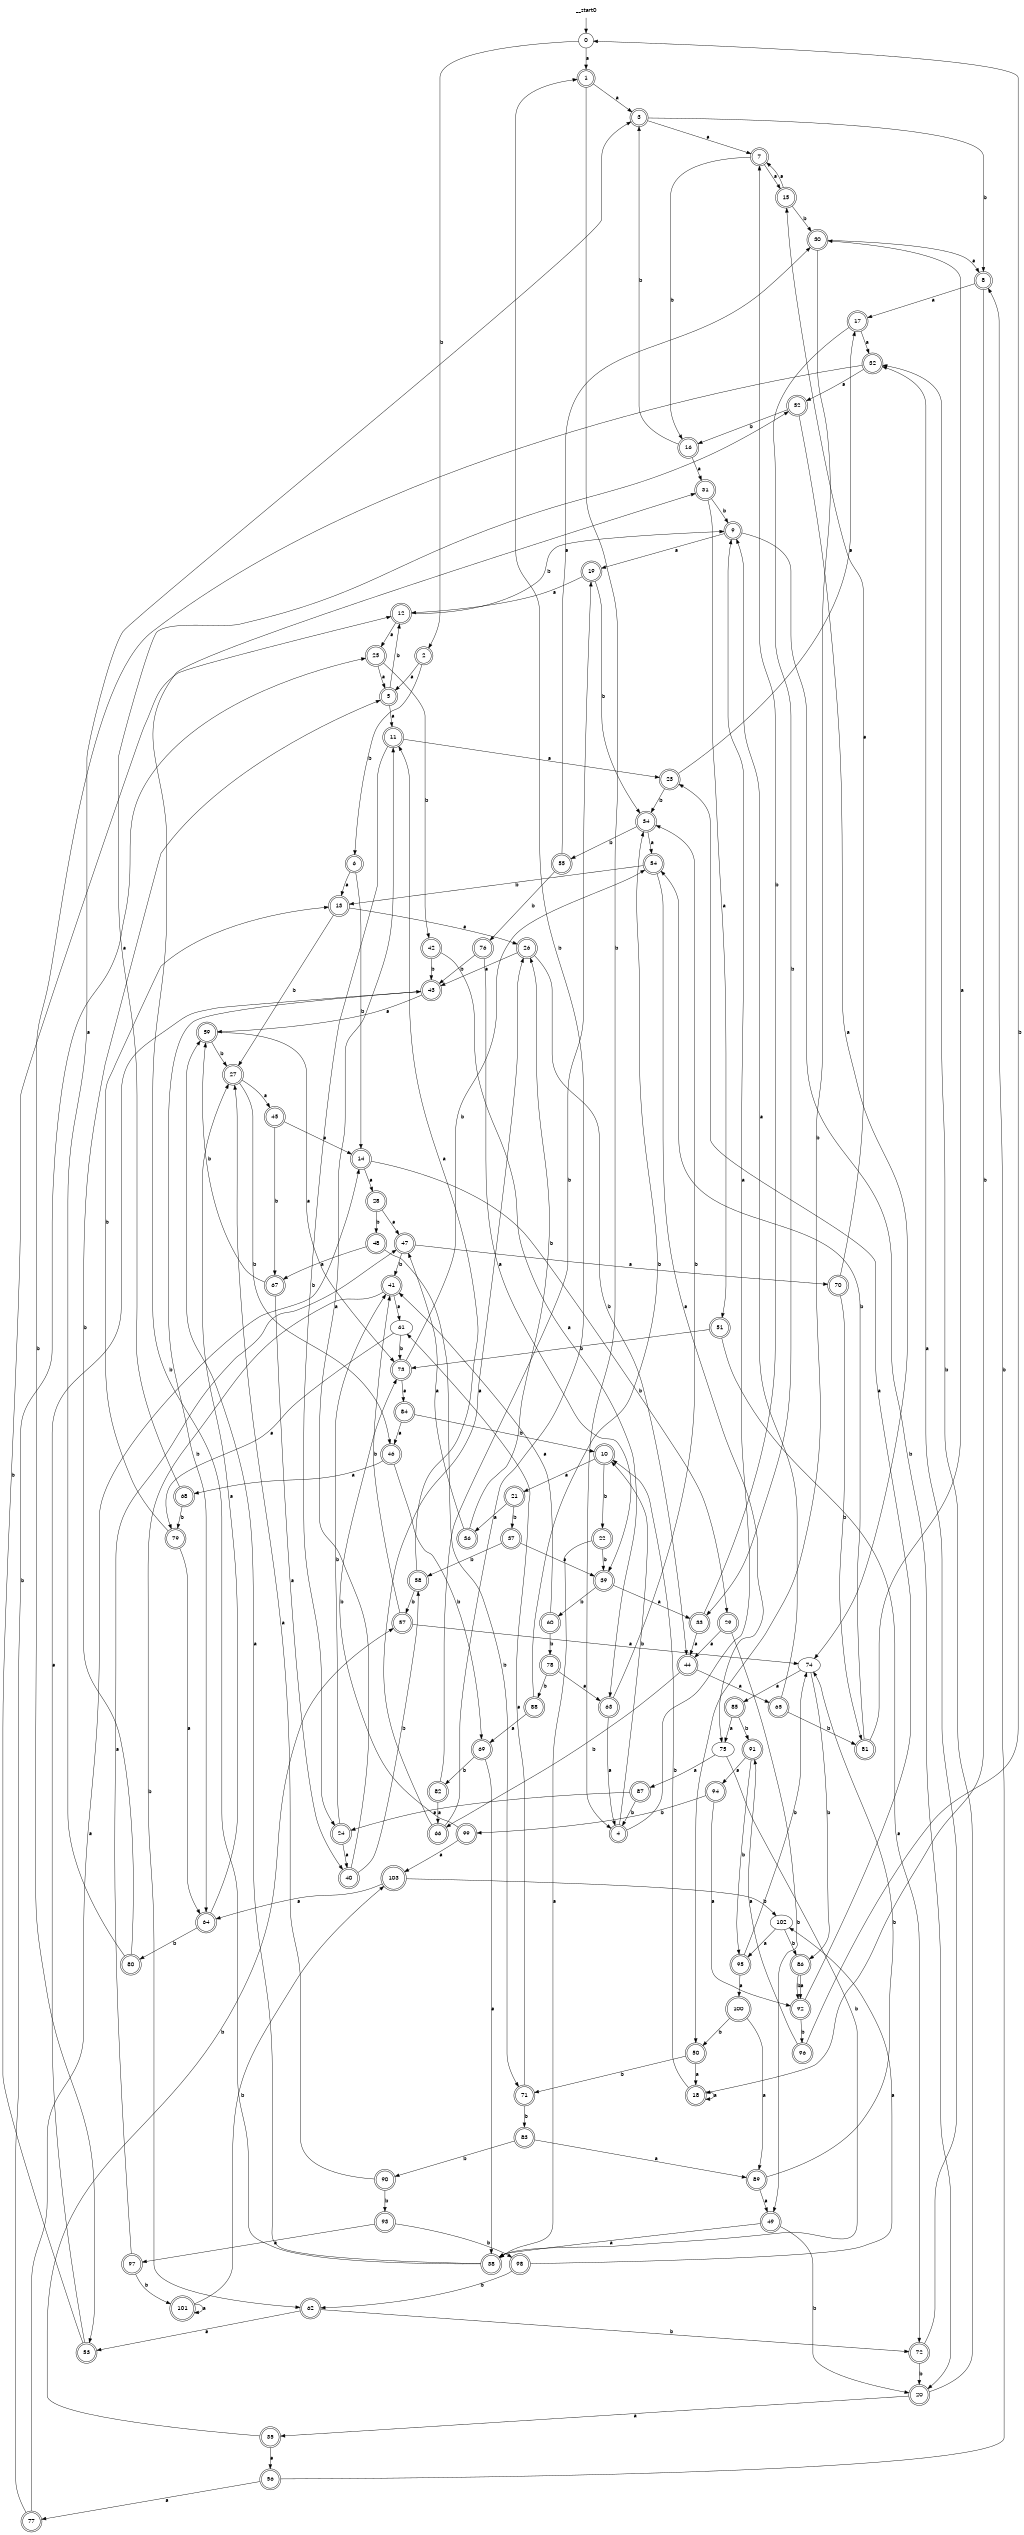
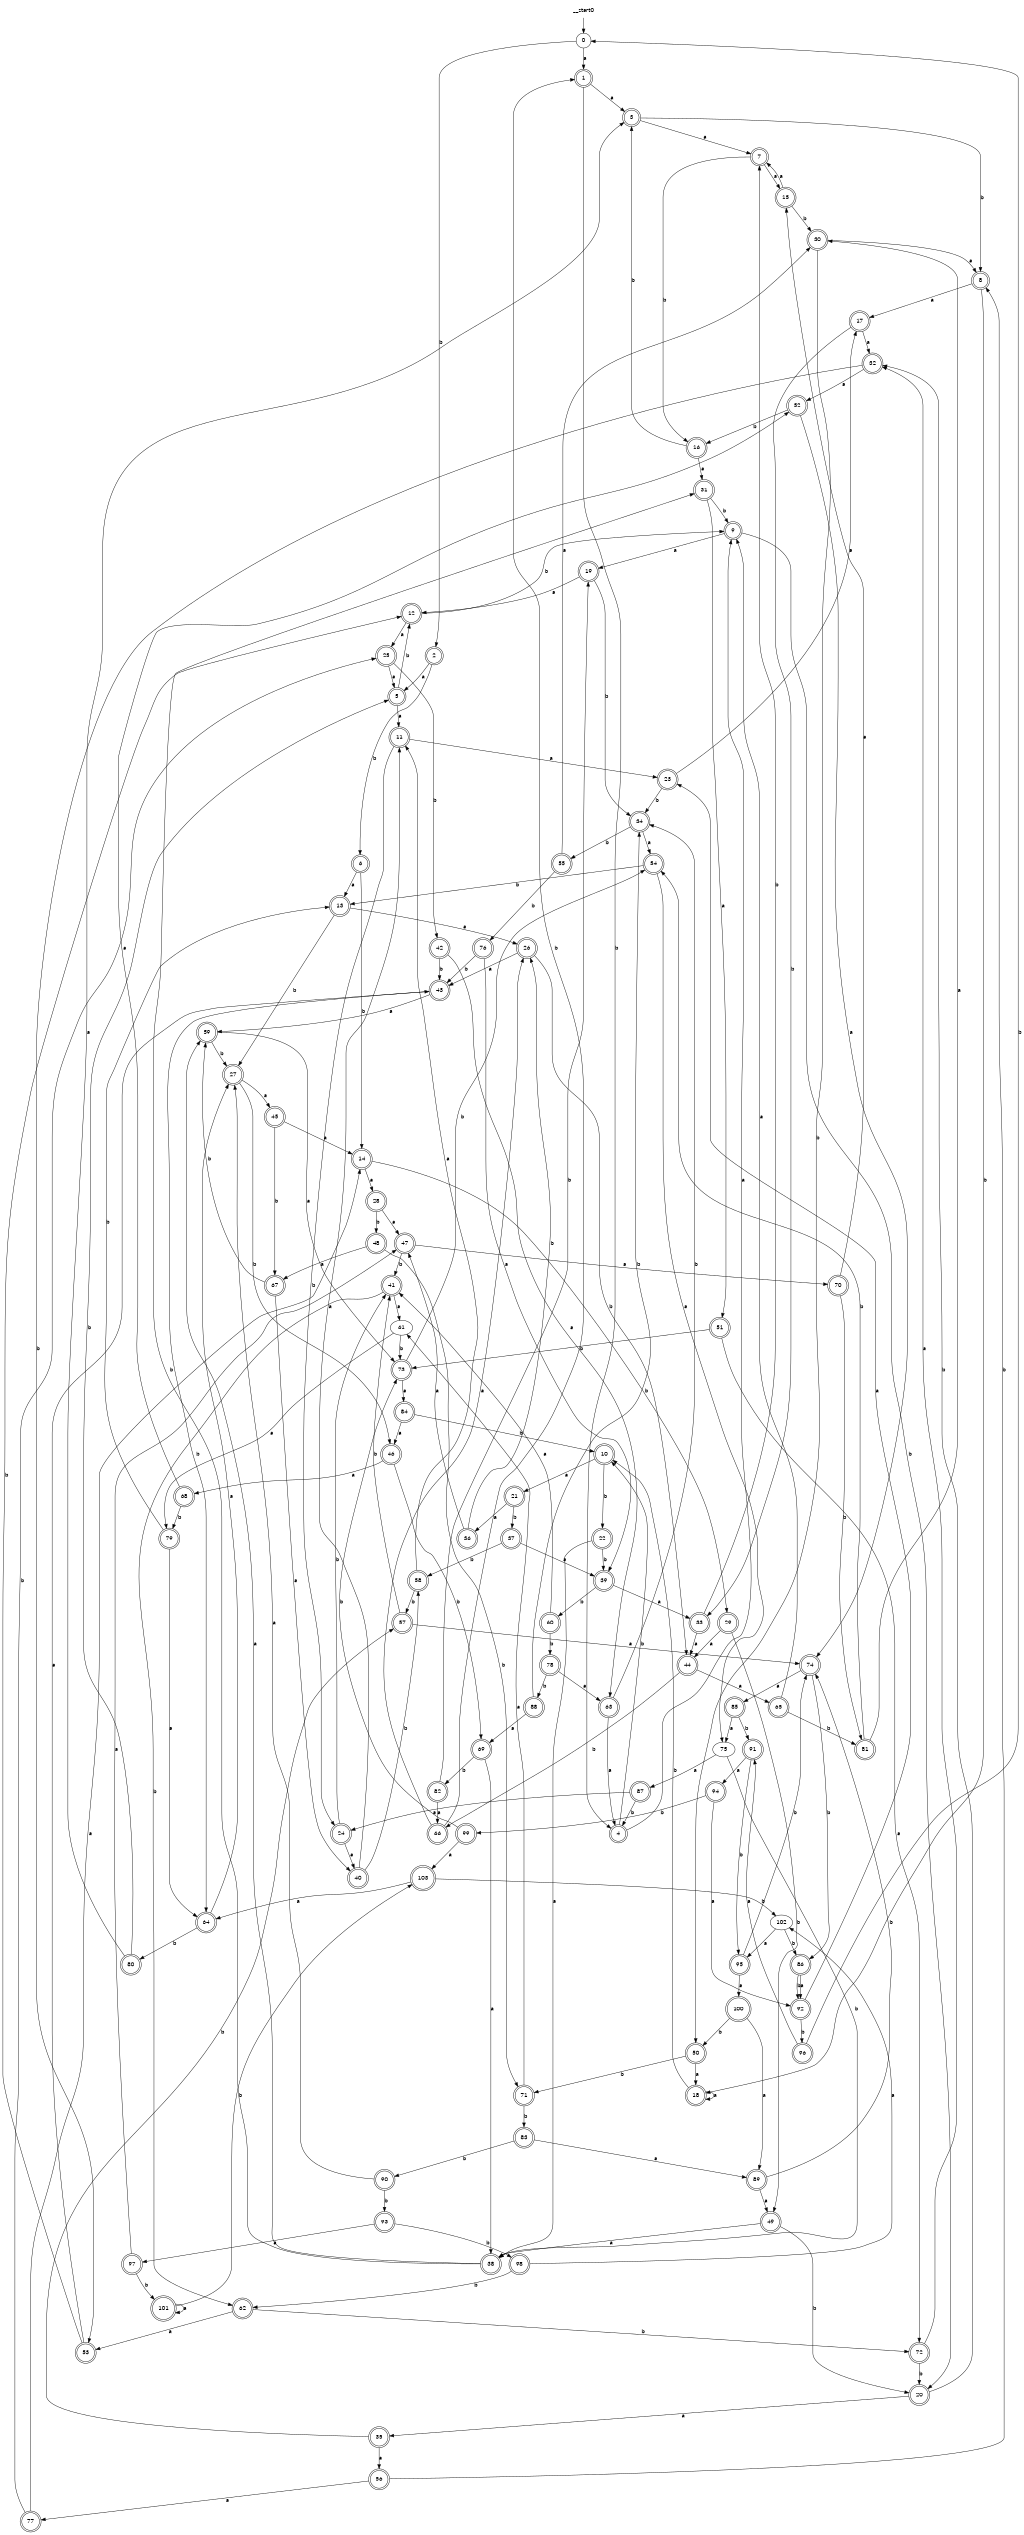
(809, 1665) -> (810, 1665)
